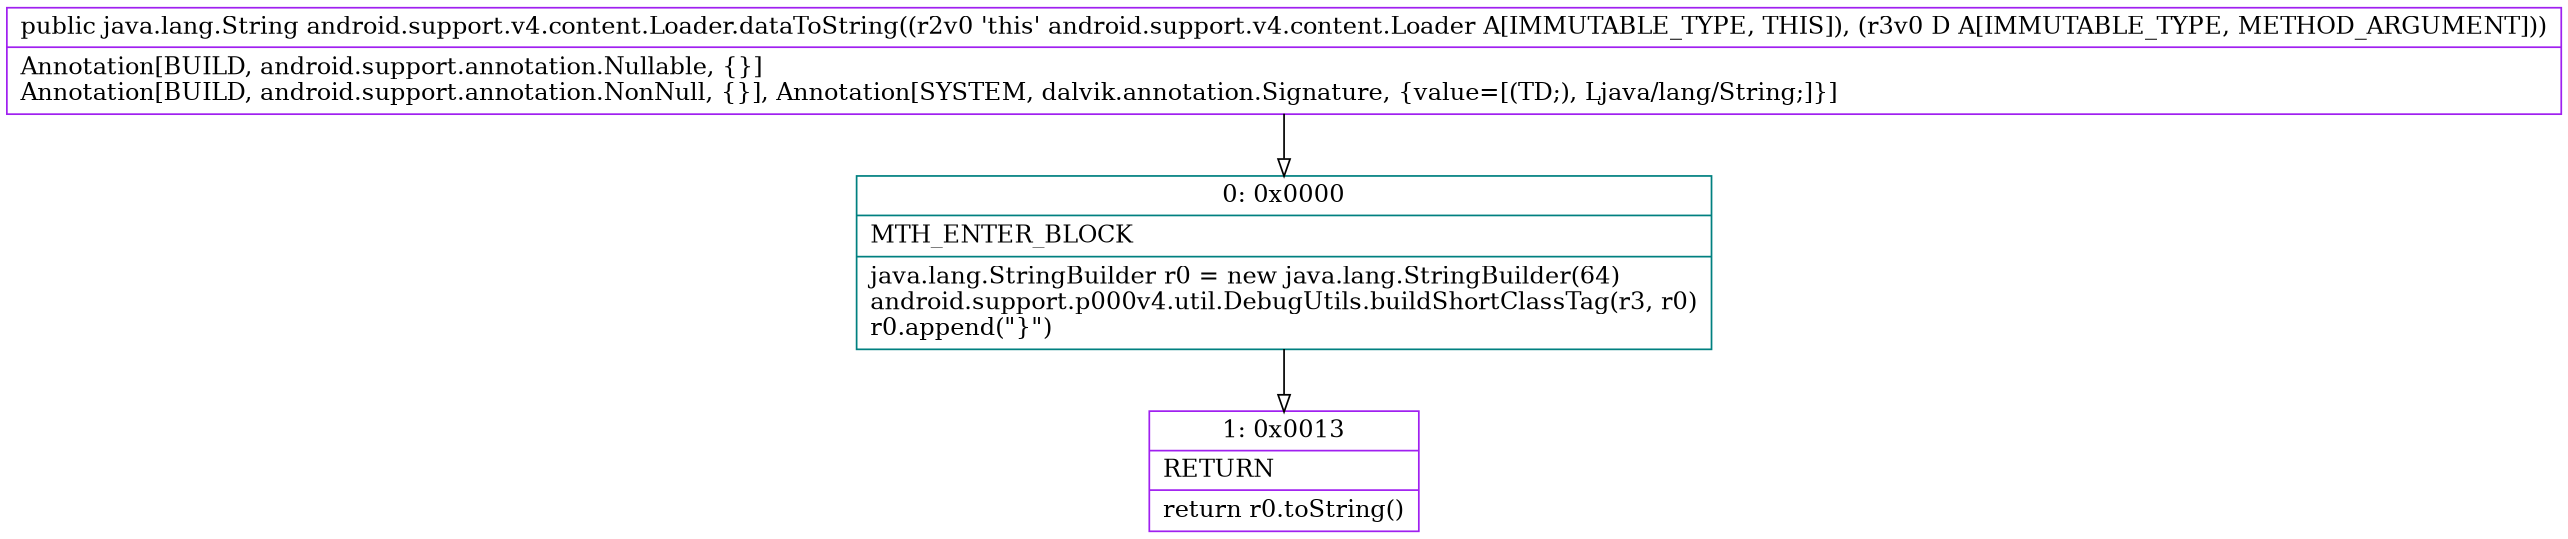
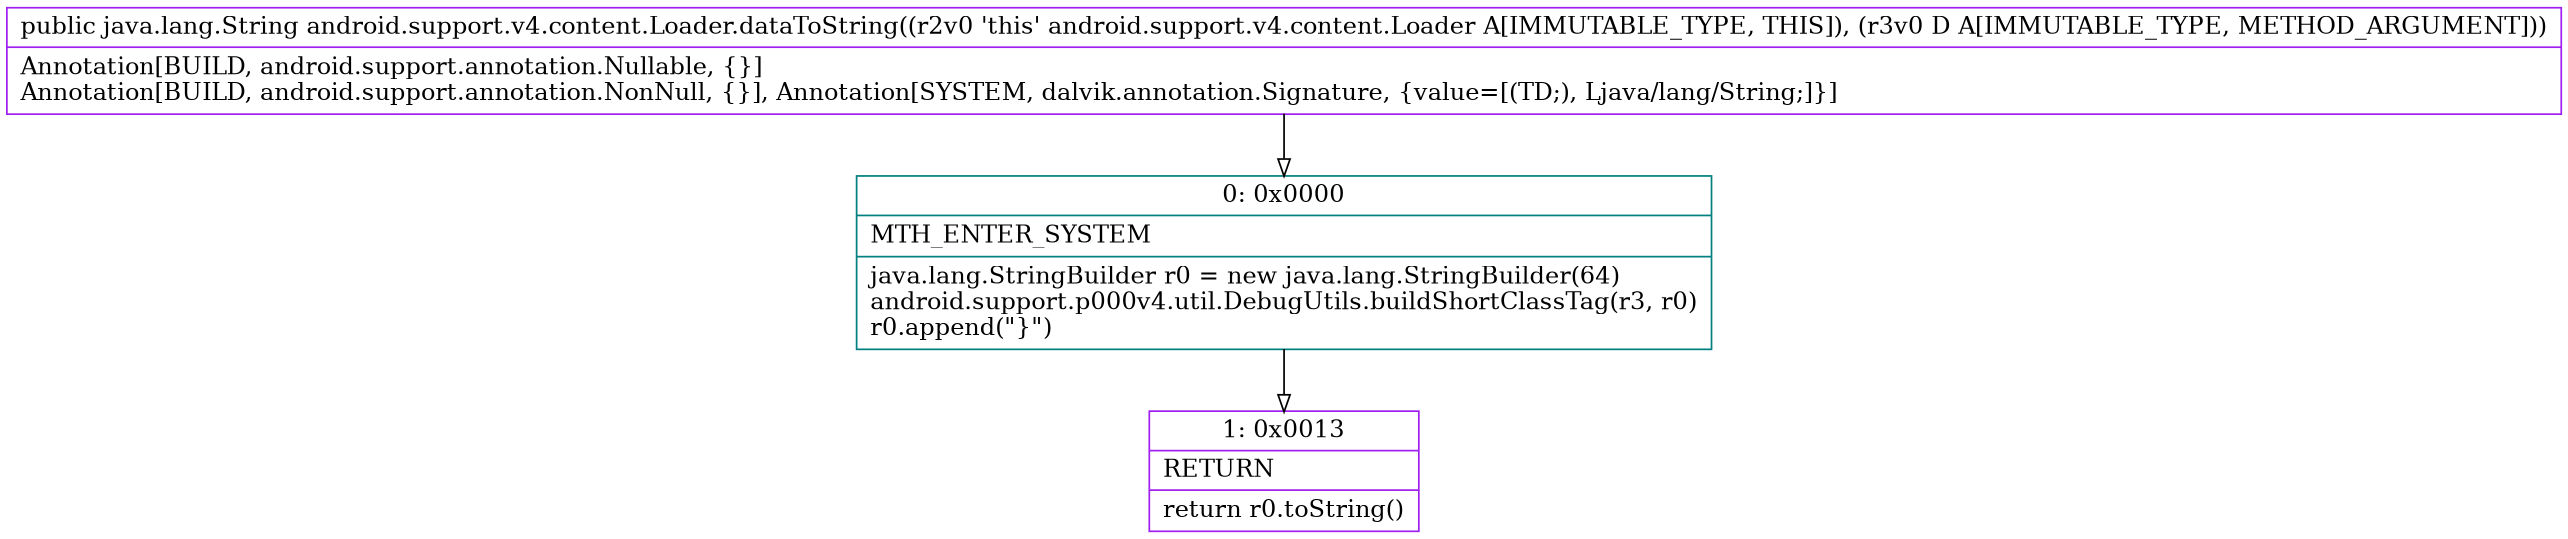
(1003, 235) -> (1011, 235)
